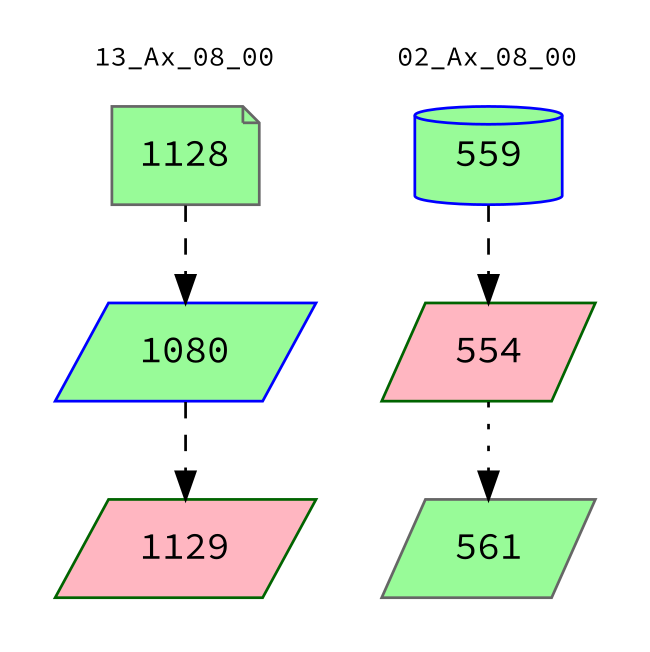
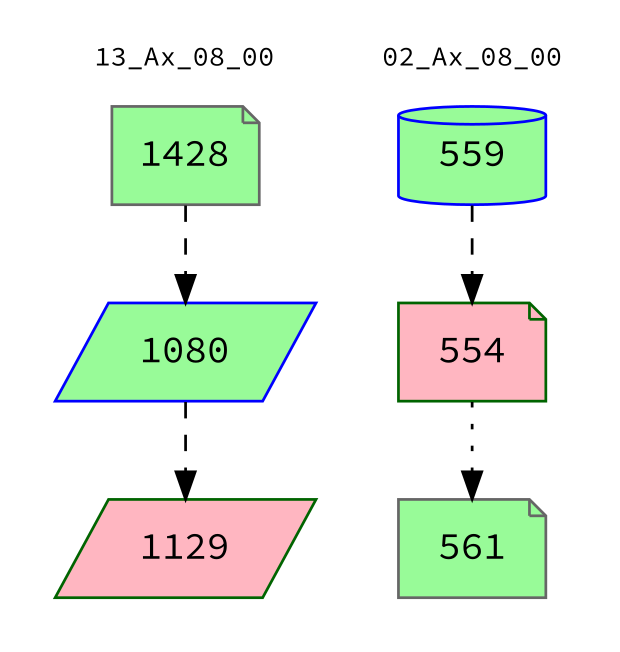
(186, 156) -> (186, 156)
(489, 352) -> (472, 352)
(489, 549) -> (472, 549)
